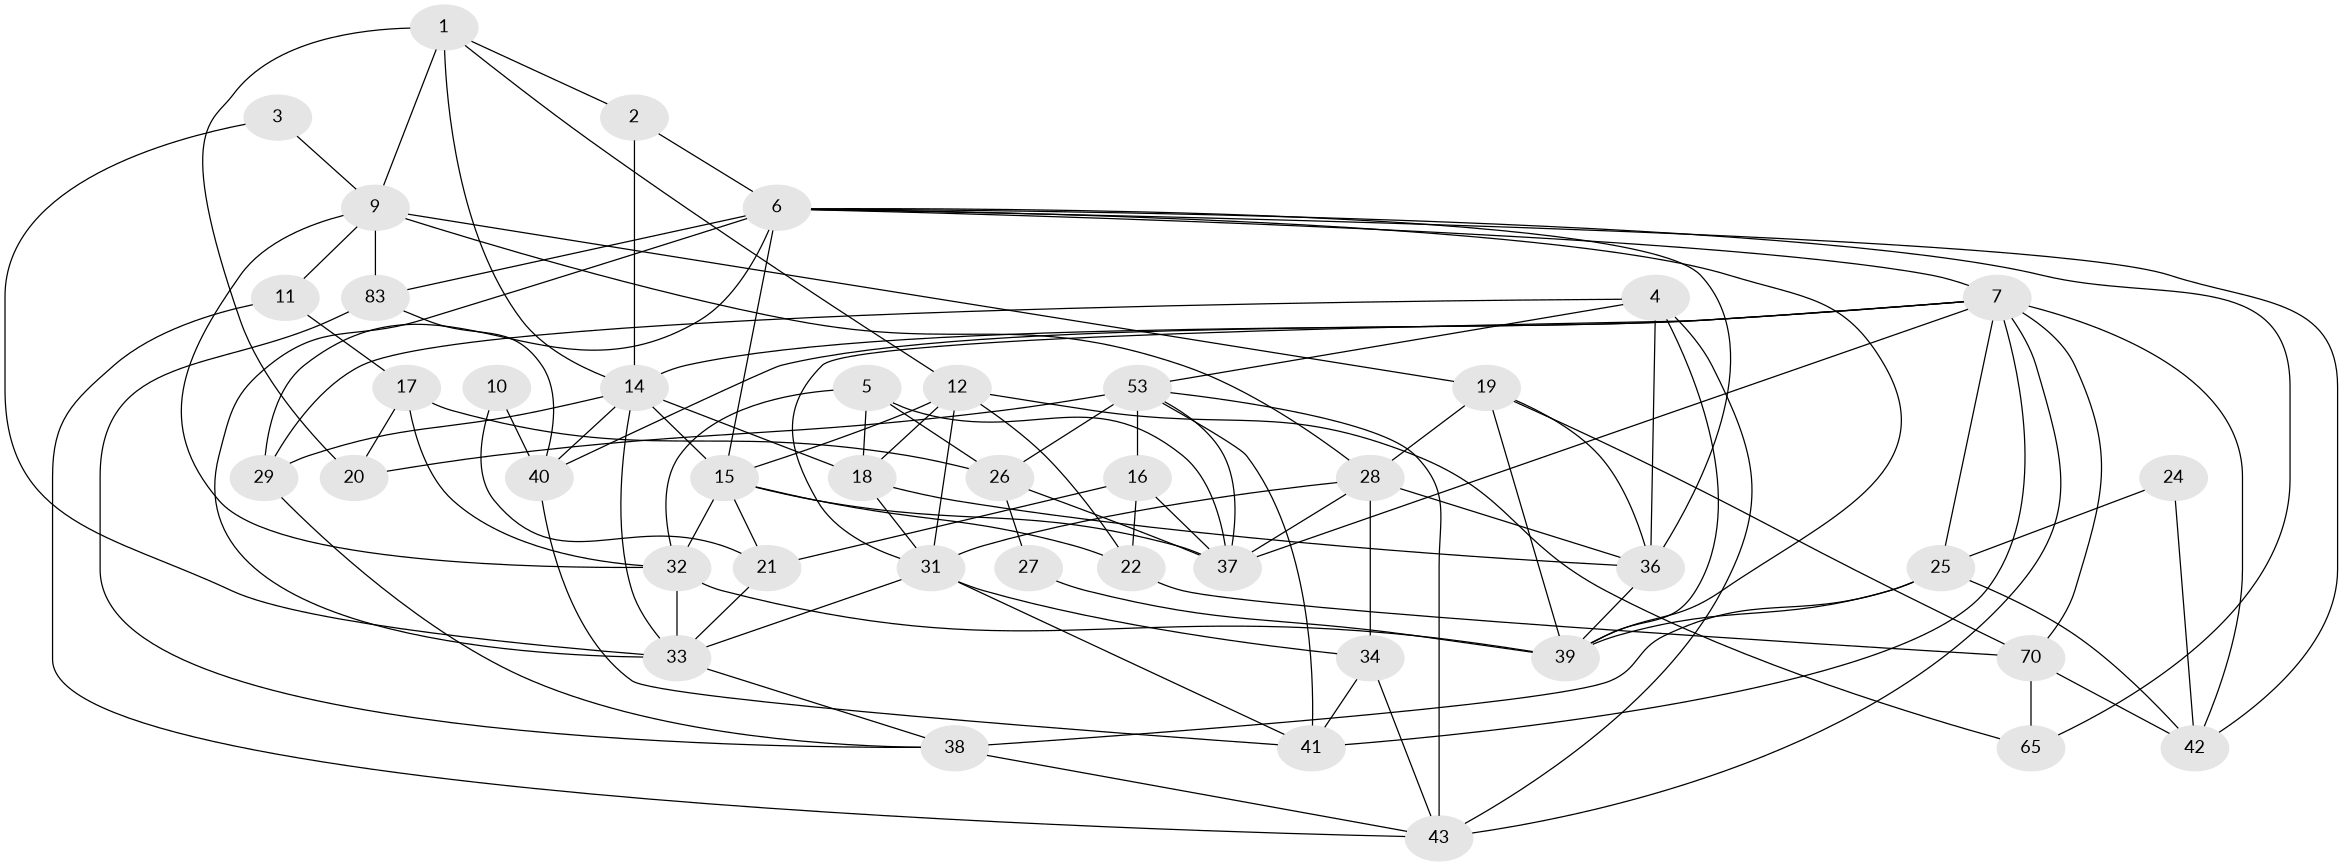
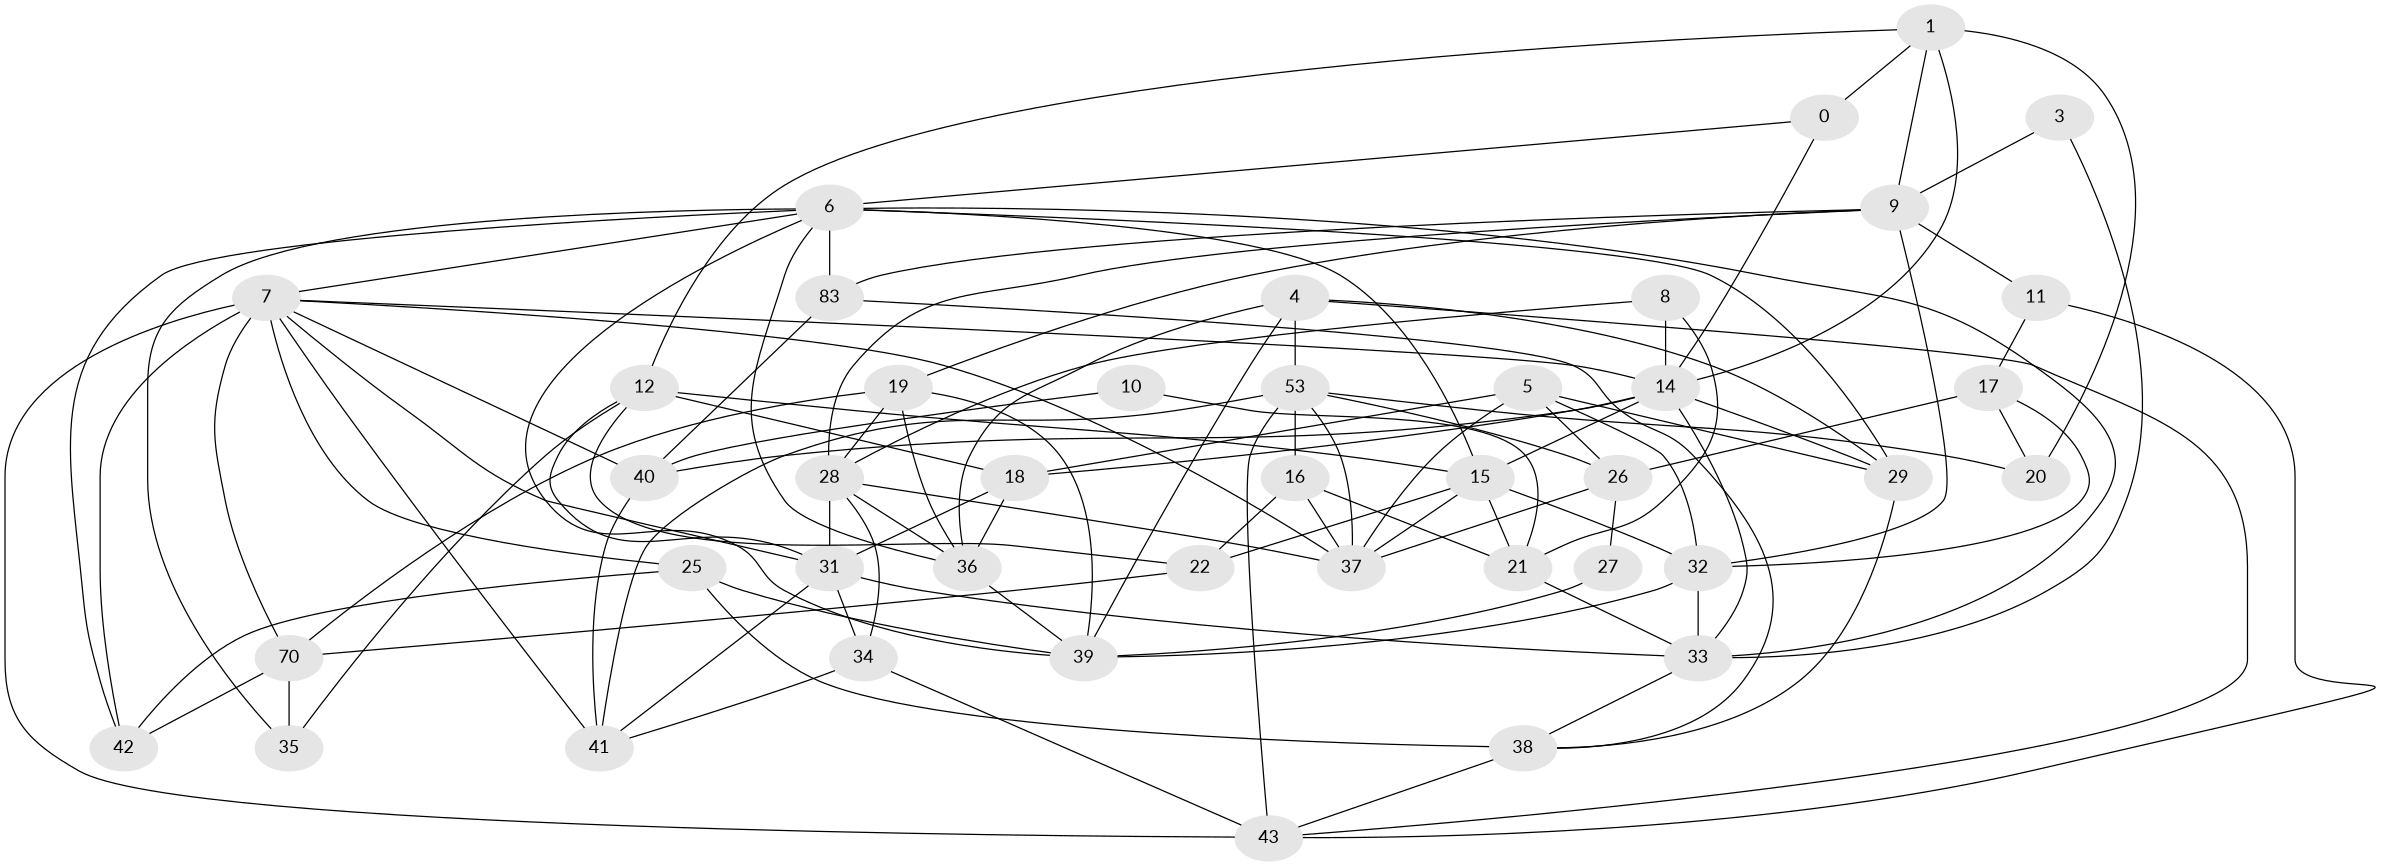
(634, 118) -> (1825, 118)
none -> (1666, 298)
none -> (1736, 438)
(2174, 478) -> none
(2031, 748) -> (289, 748)
